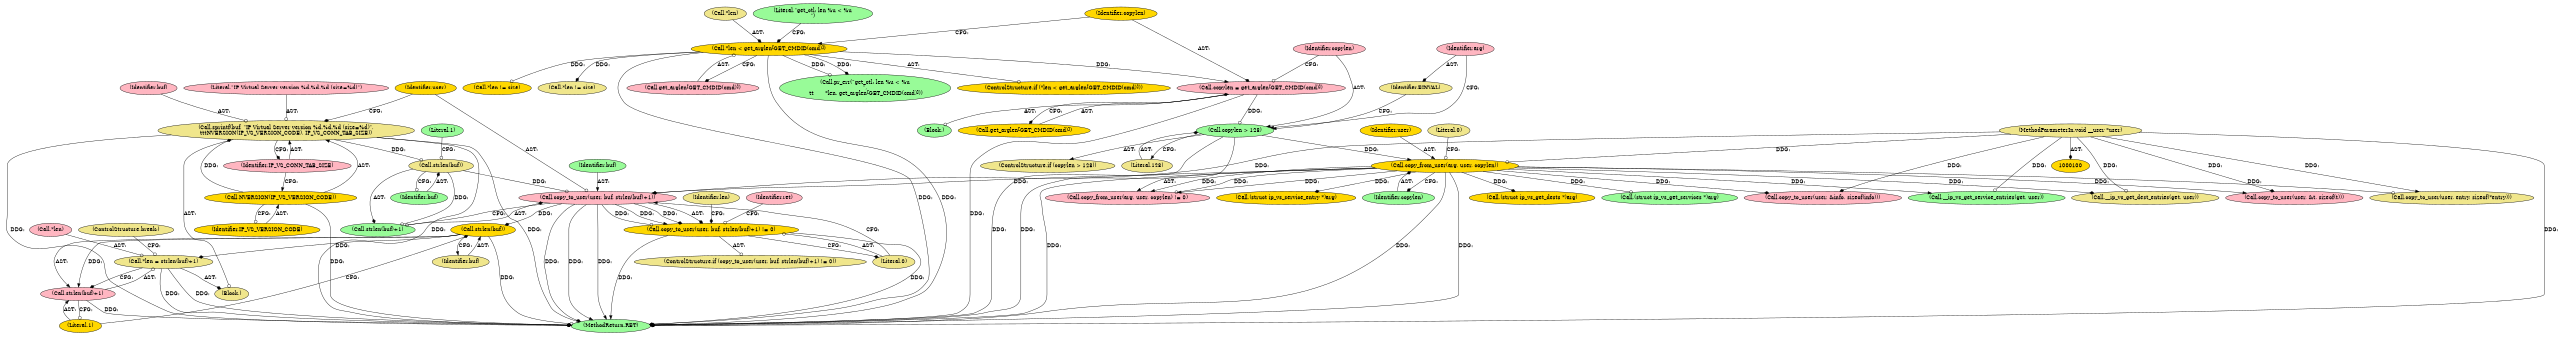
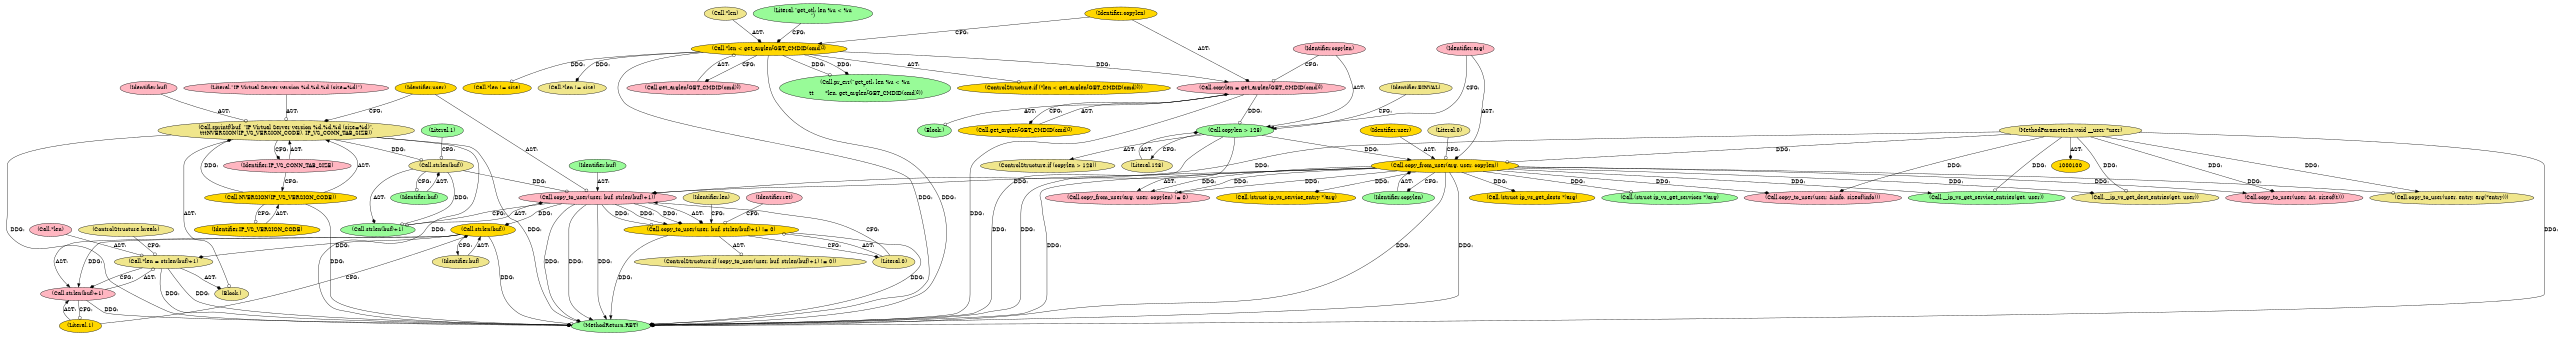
(1441, 66) -> (1482, 108)
(2452, 198) -> (2452, 198)
(711, 212) -> (711, 212)
